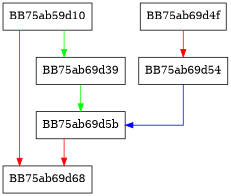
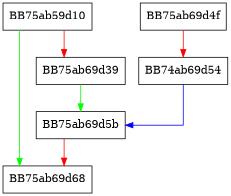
(64, 40) -> (64, 40)
(183, 71) -> (183, 71)
(20, 94) -> (20, 94)
